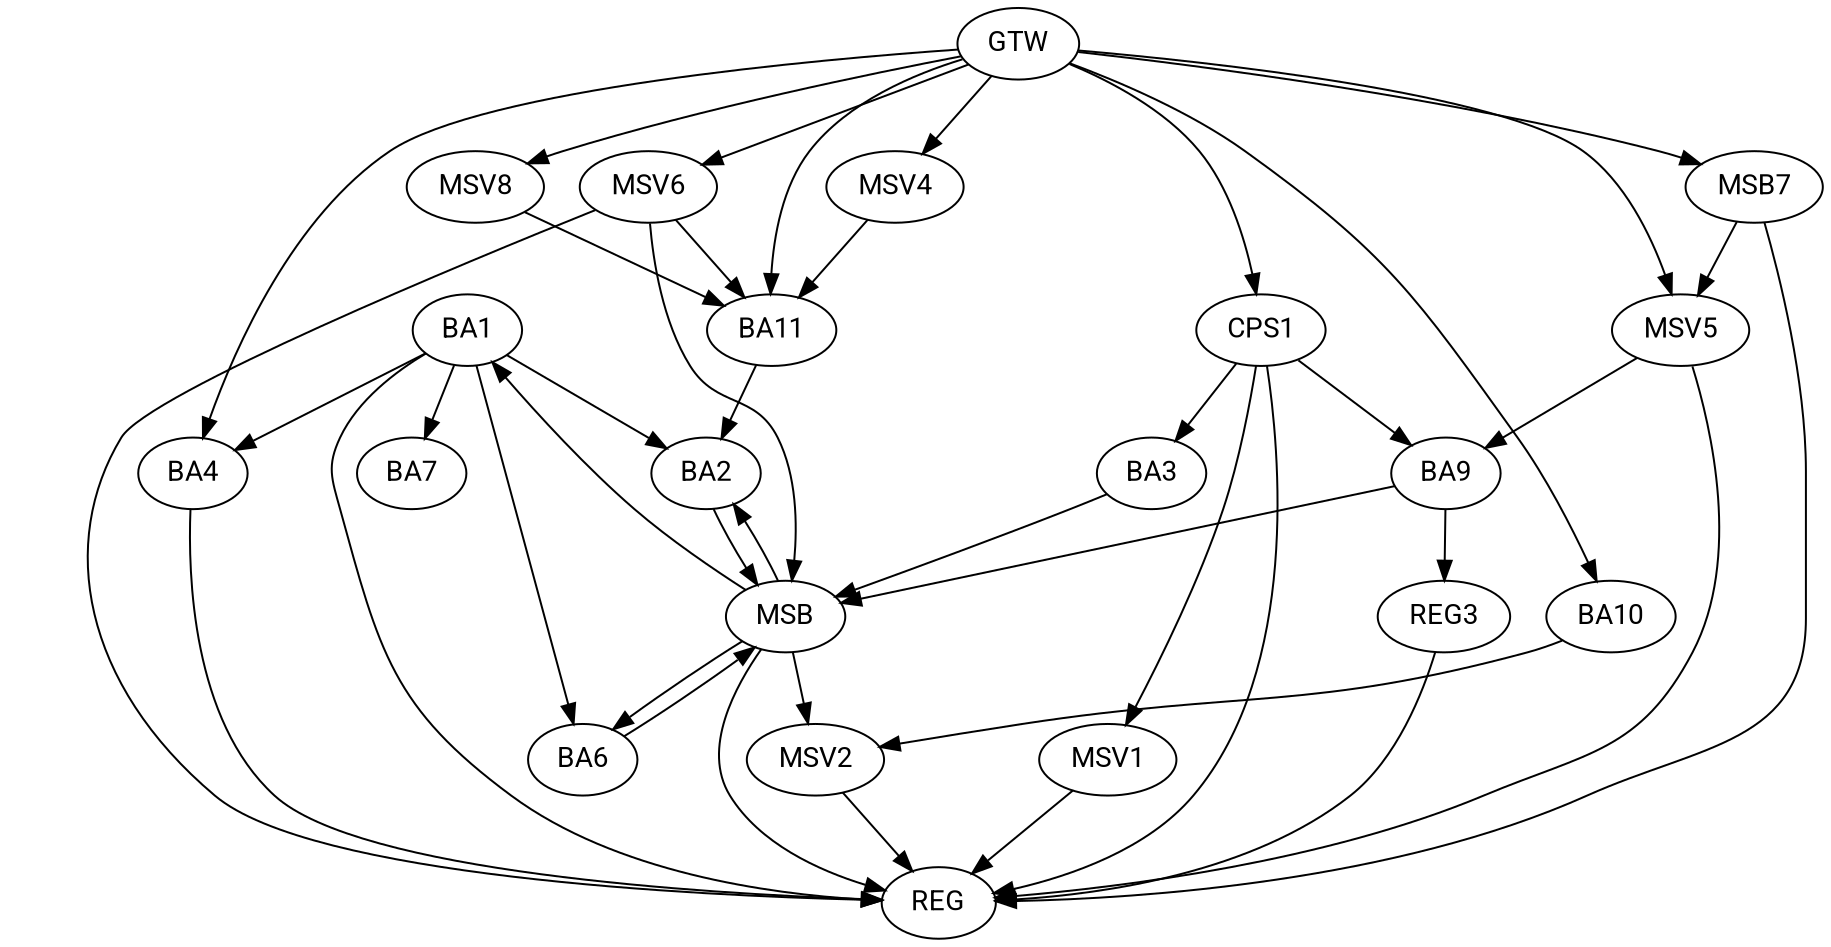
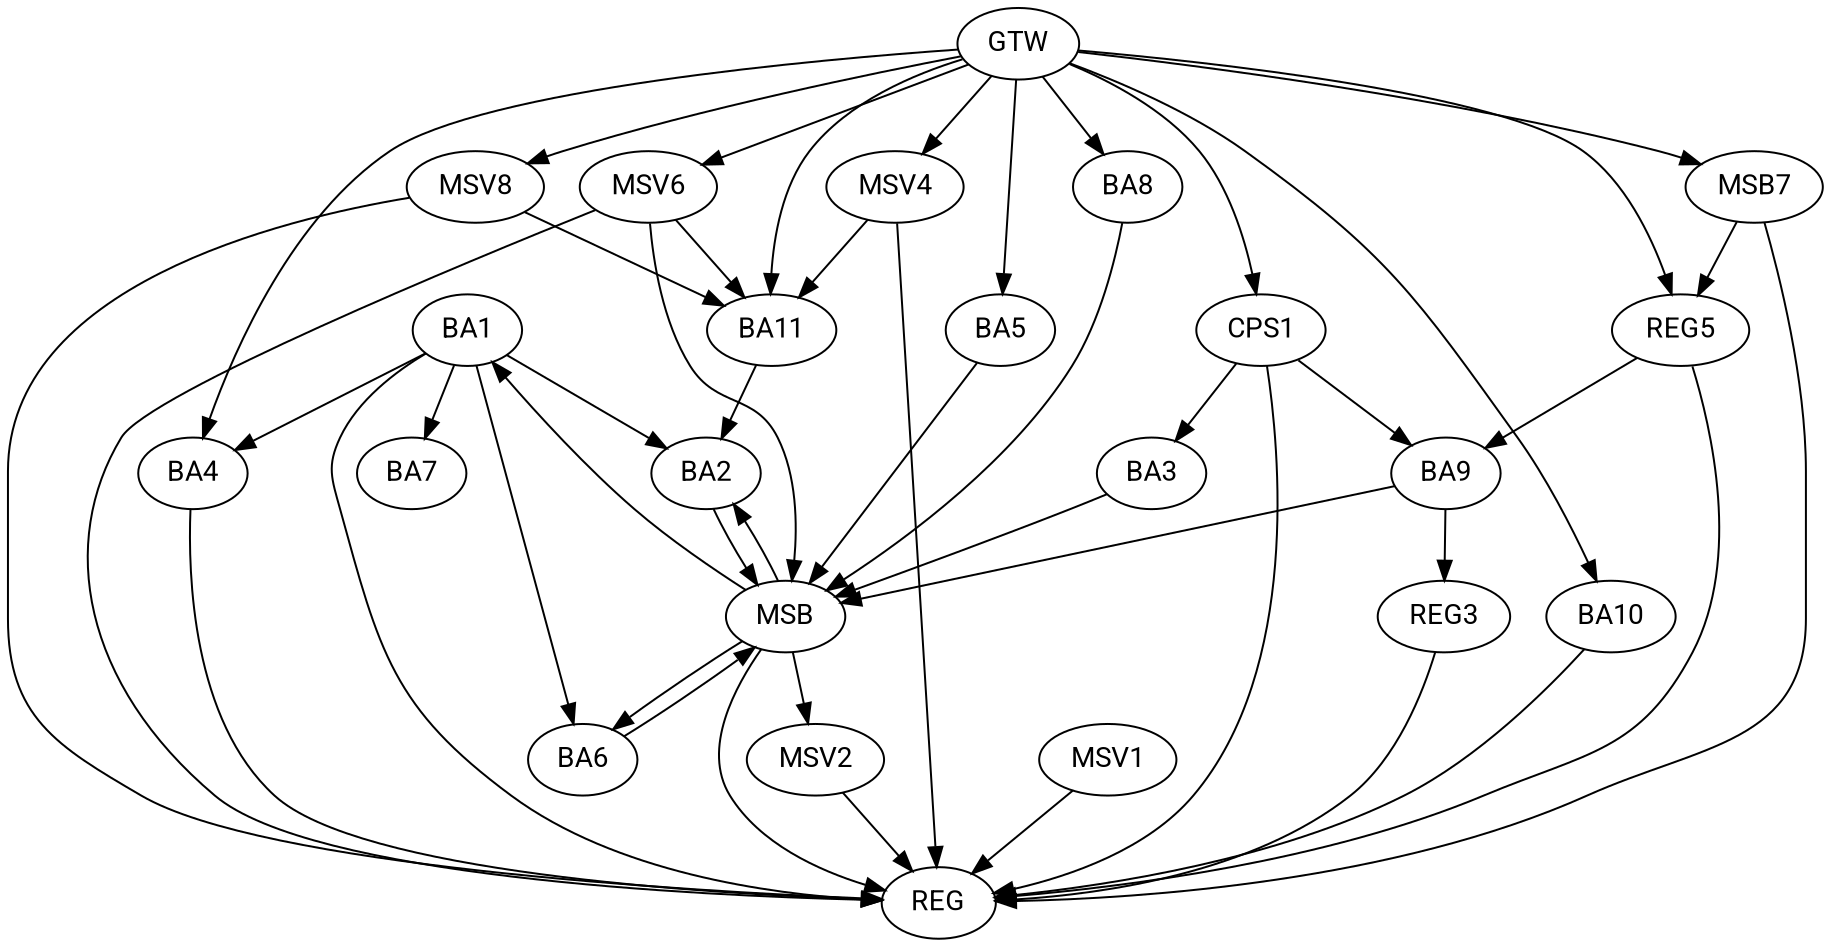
none -> (1128, 187)
none -> (1000, 330)
(1681, 330) -> (1681, 330)
(1211, 542) -> none
none -> (917, 551)
(1233, 701) -> (1326, 828)
none -> (67, 748)
